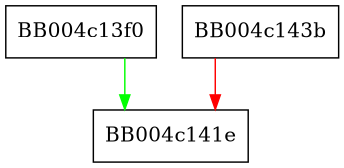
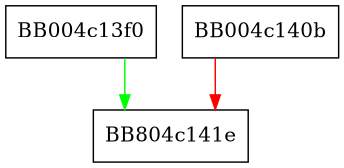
(260, 32) -> (260, 32)
(171, 136) -> (171, 136)
